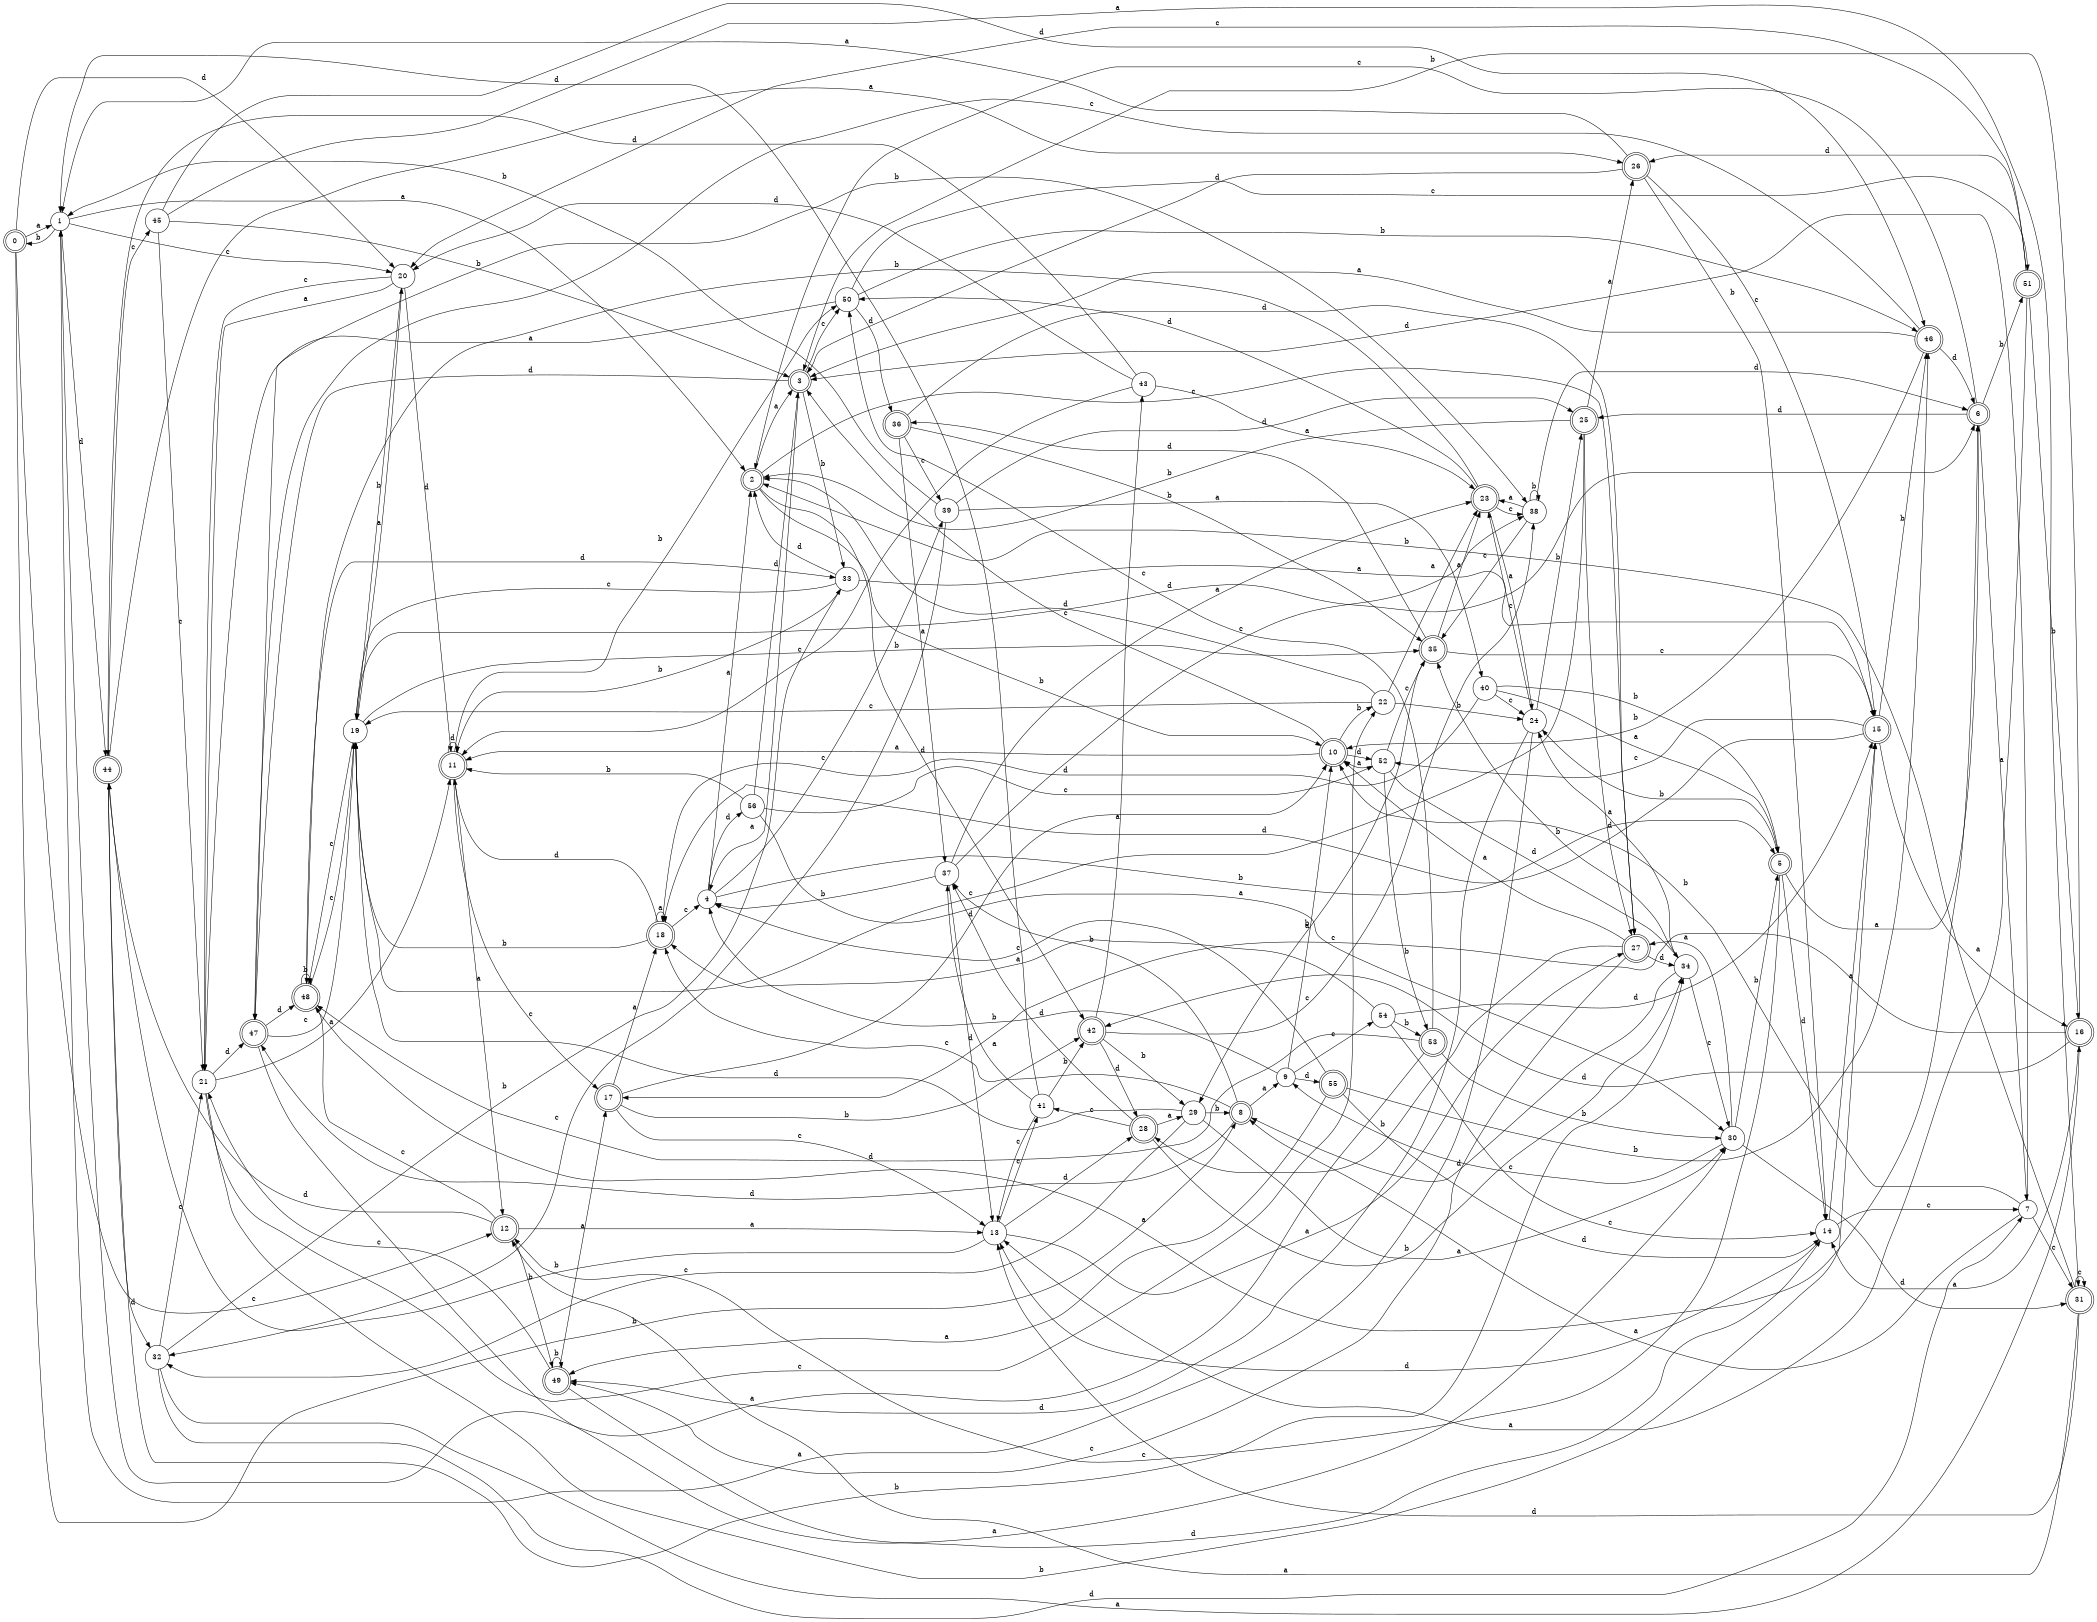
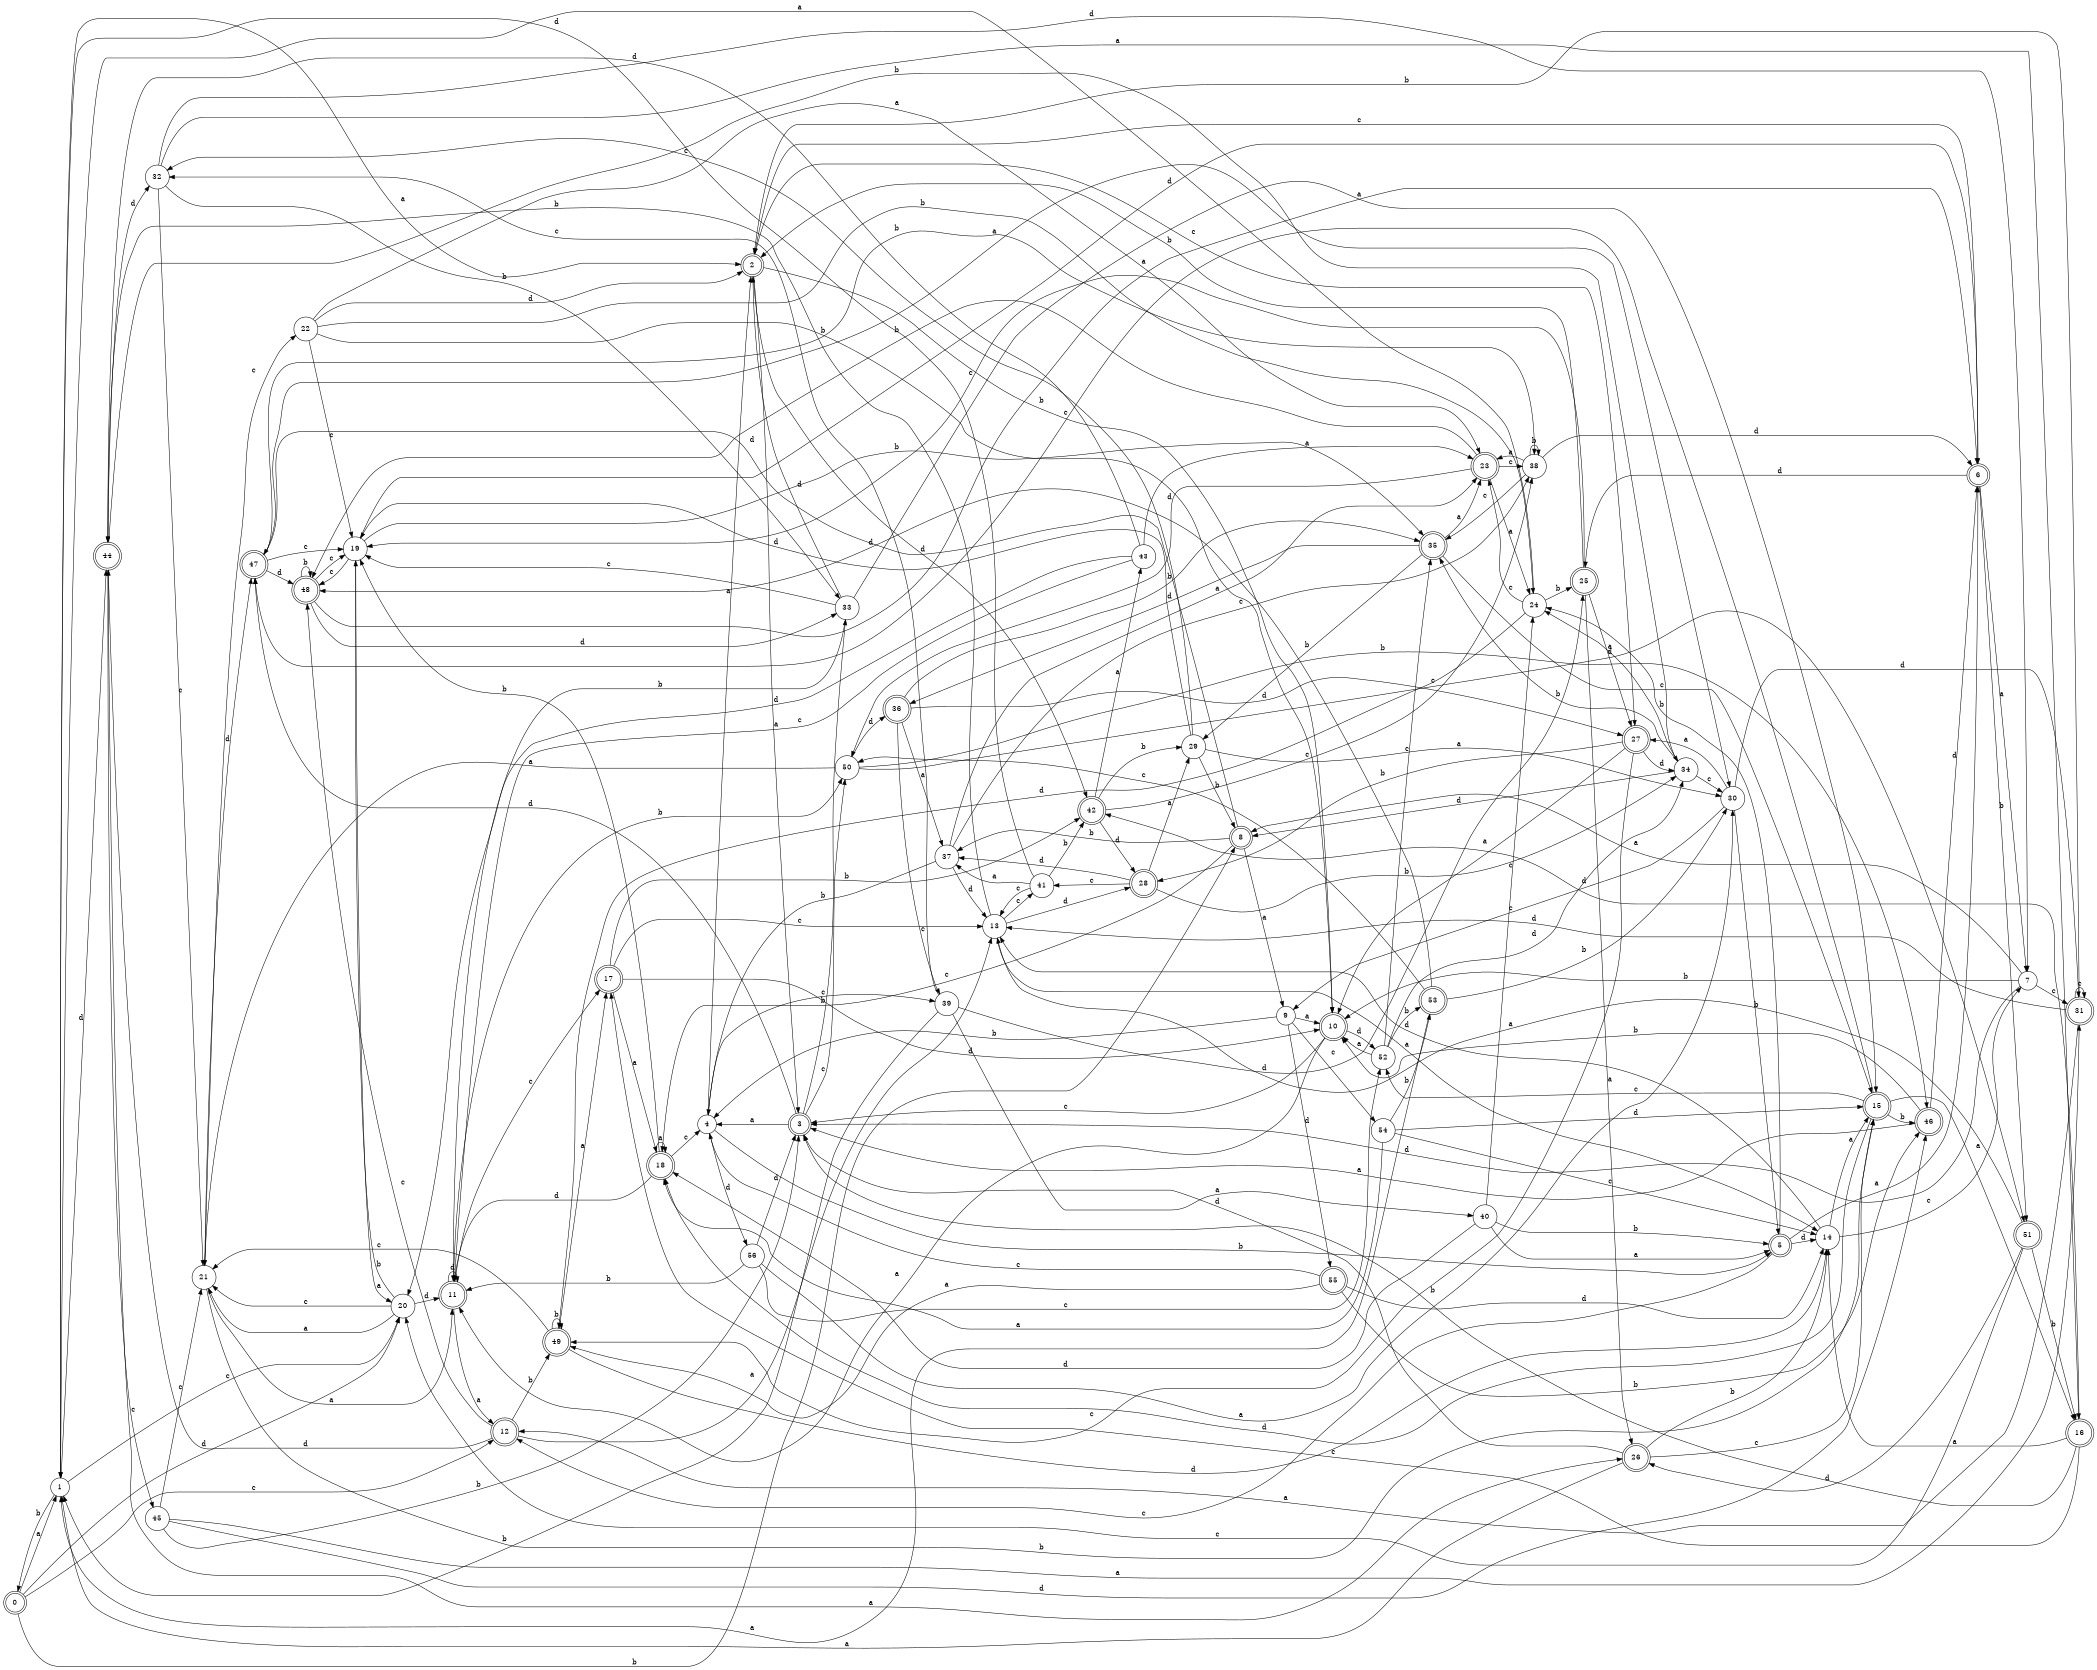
(805, 140) -> (1322, 232)
(1351, 722) -> (1007, 453)
(1353, 1215) -> (1403, 1048)
